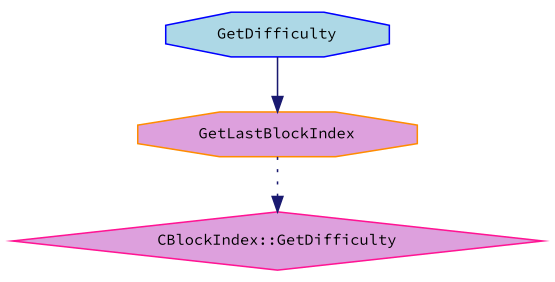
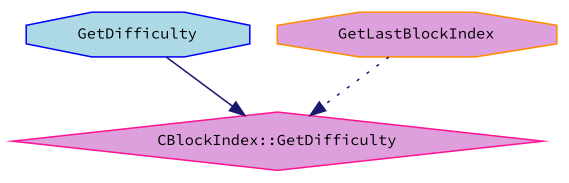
(278, 77) -> (199, 82)
